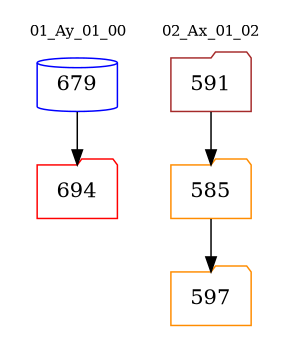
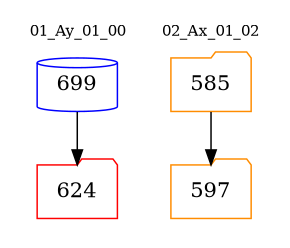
(77, 85) -> (77, 85)
(211, 85) -> none
(77, 192) -> (77, 192)
